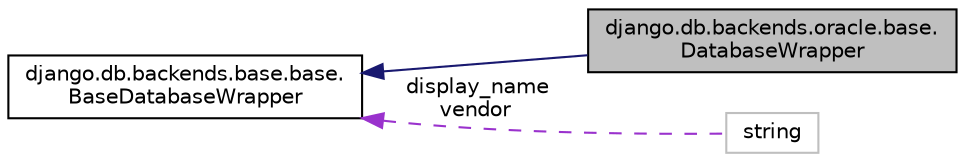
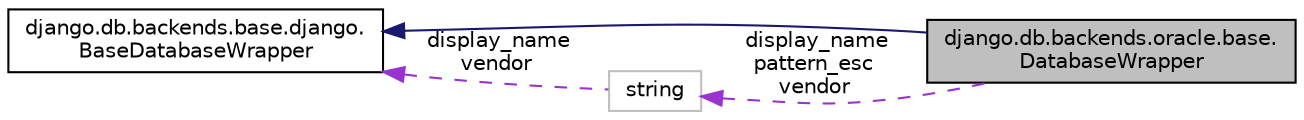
(185, 87) -> (196, 41)
none -> (856, 102)
